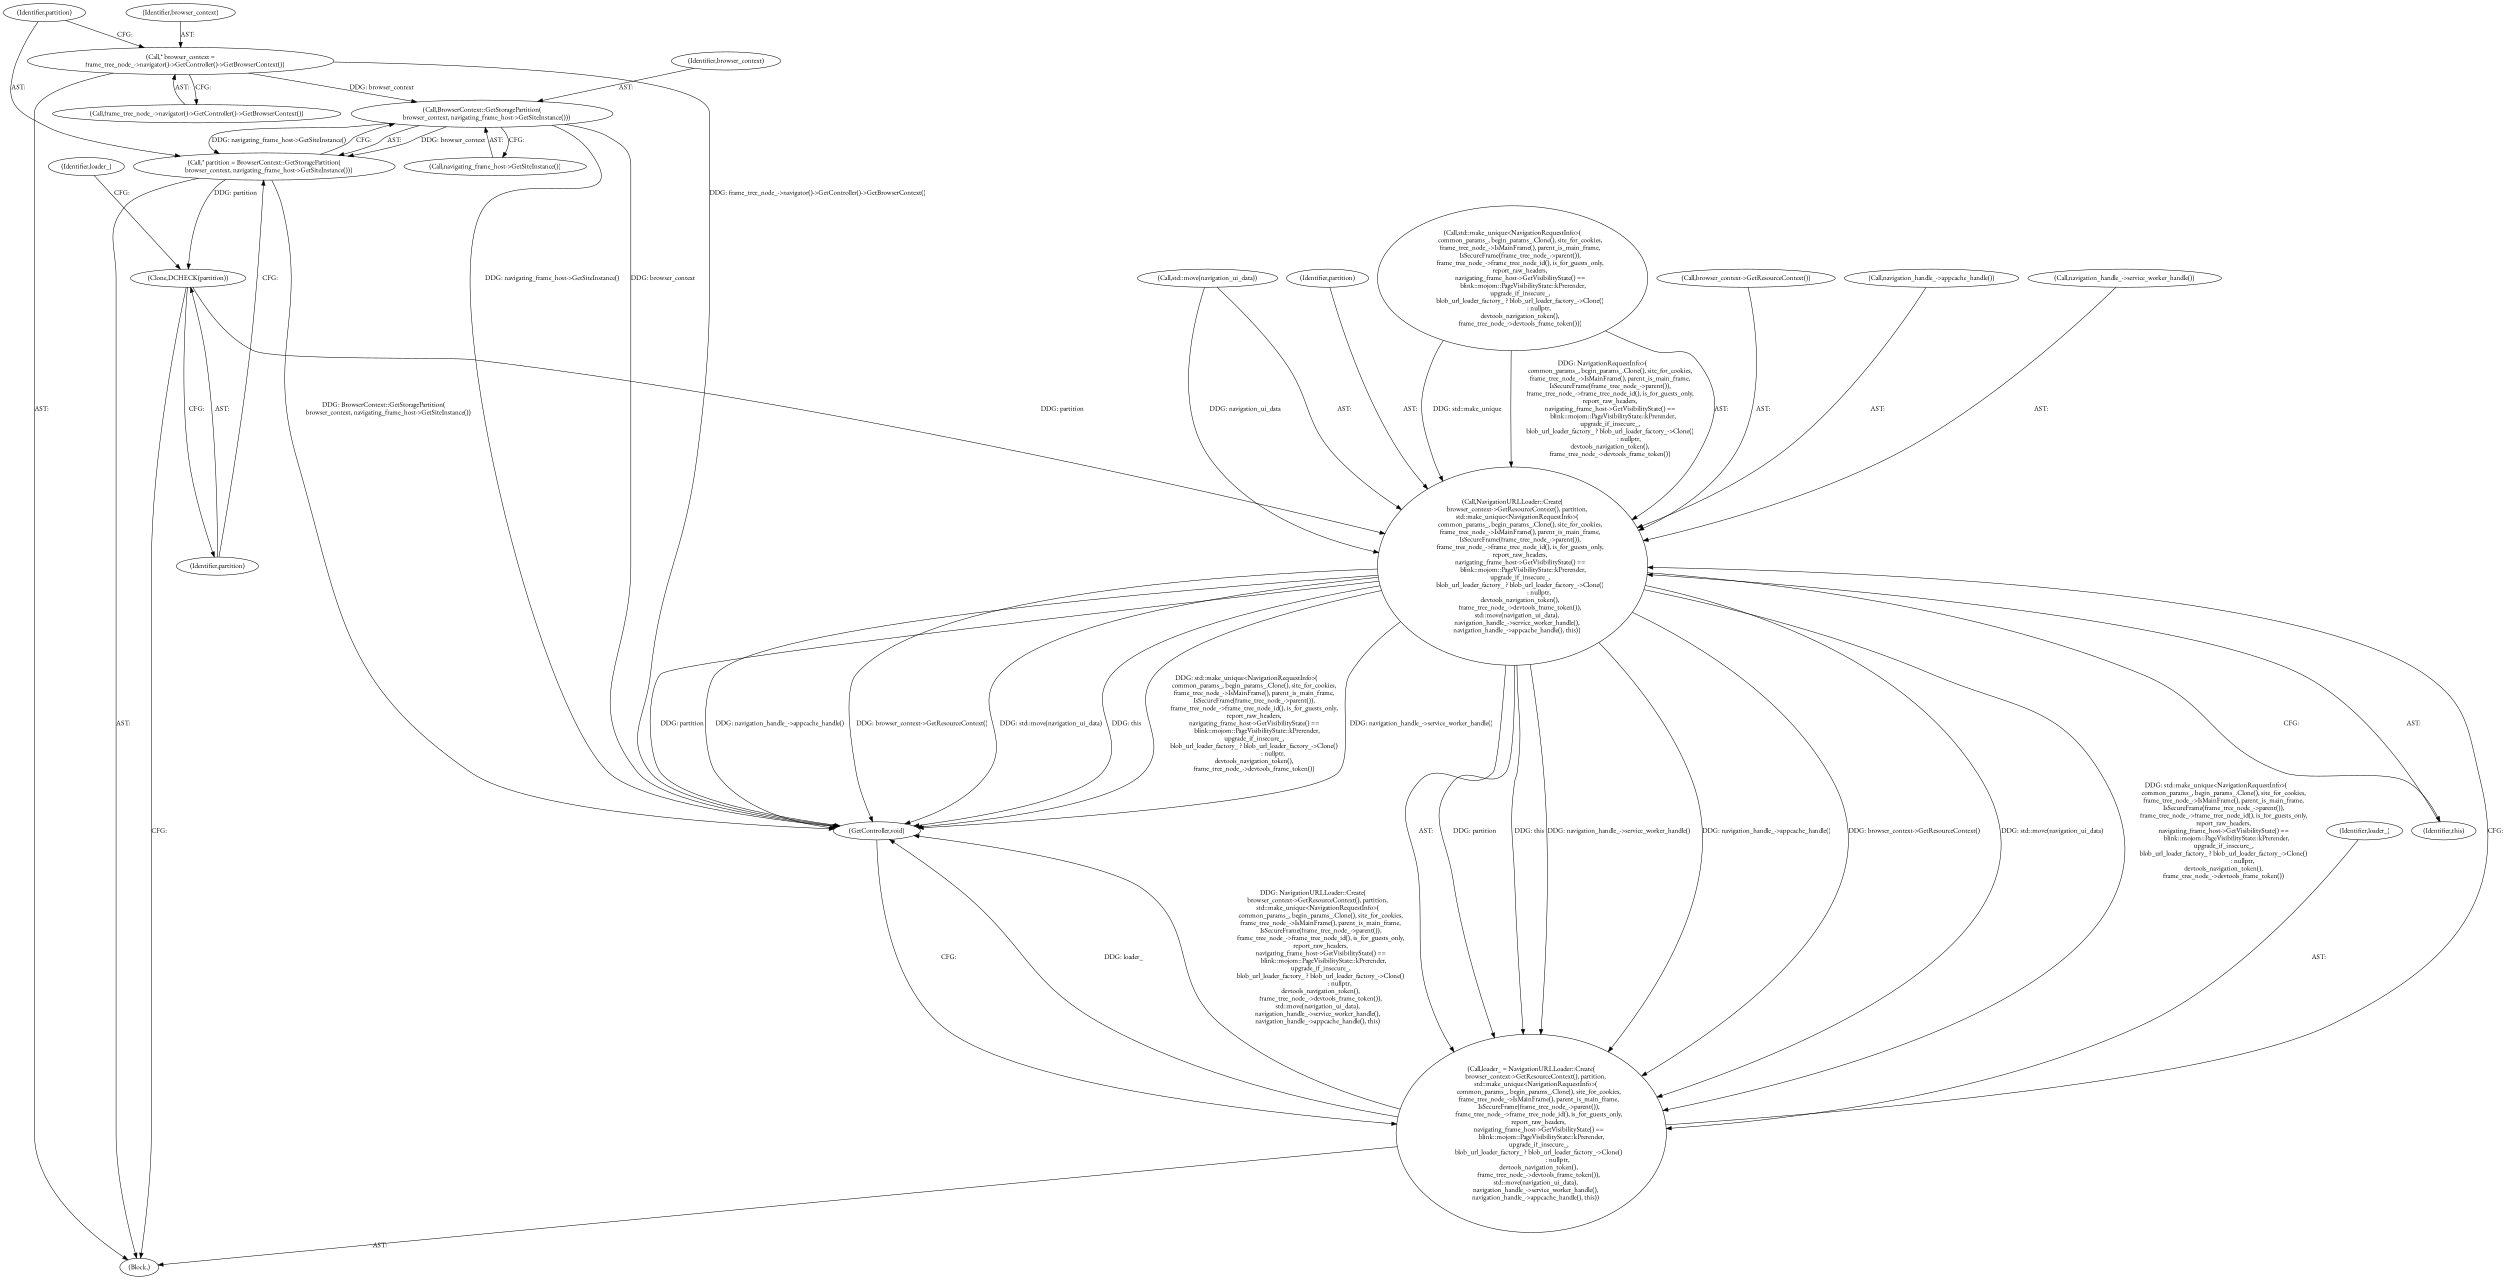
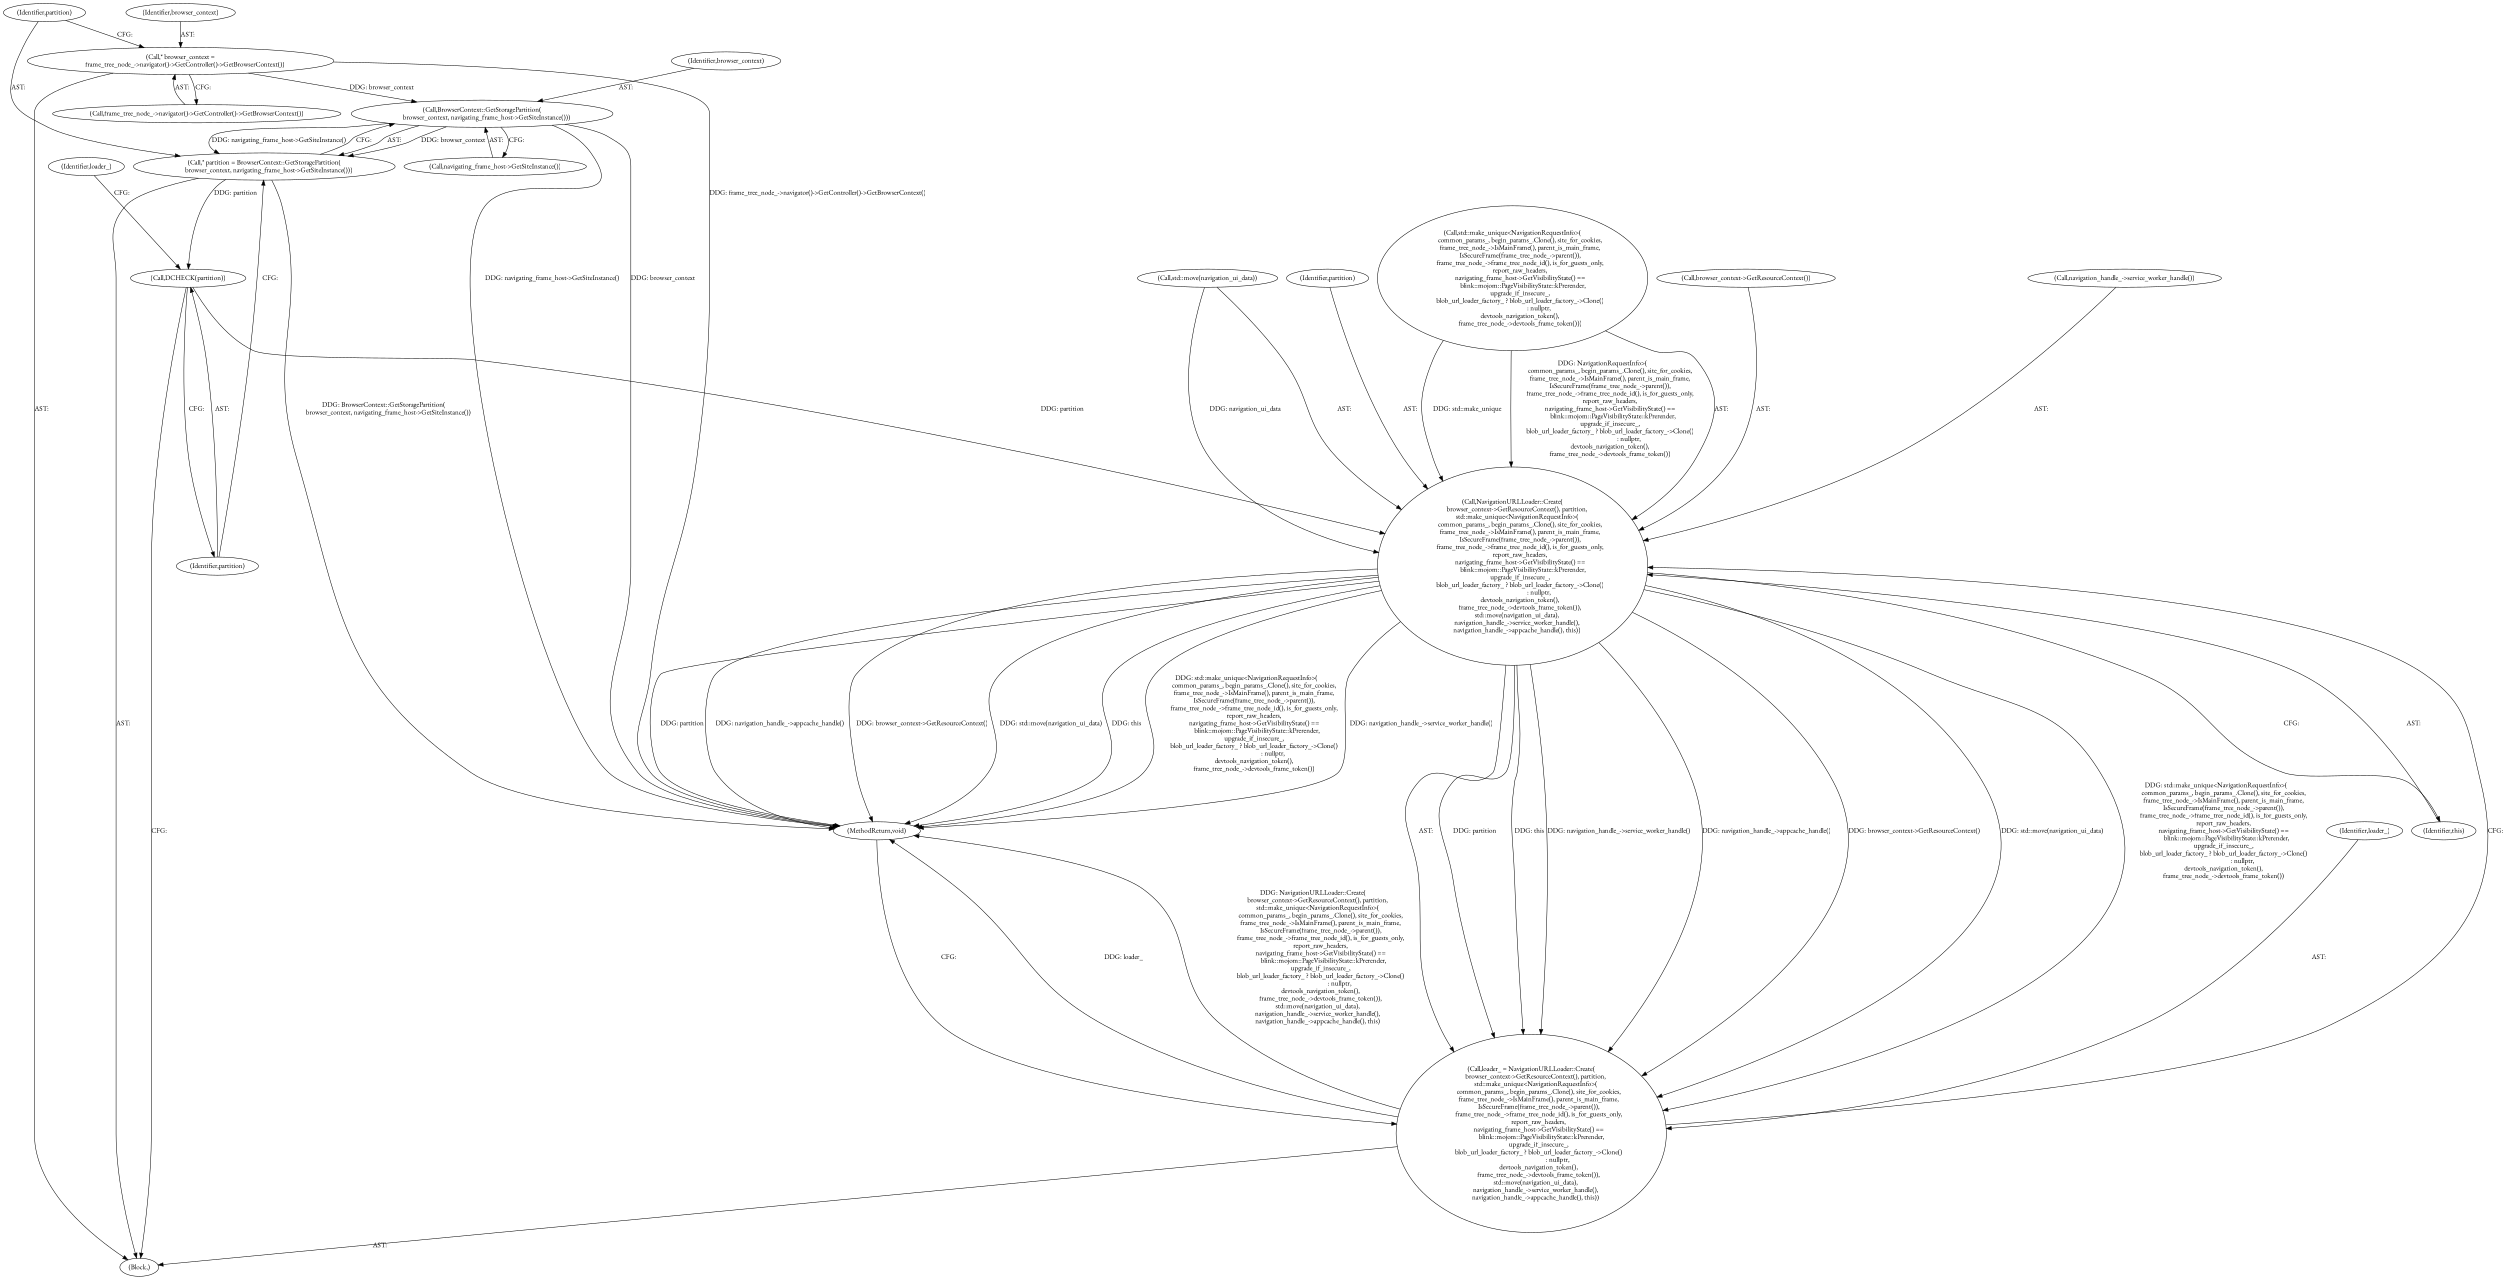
(188, 278) -> (188, 278)
(1932, 278) -> none
(877, 831) -> (877, 831)
